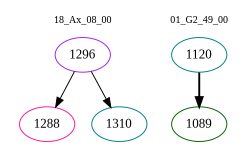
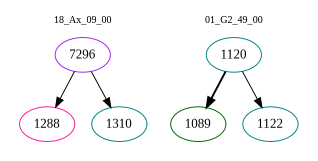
(83, 21) -> (83, 21)
(83, 55) -> (83, 55)
none -> (270, 124)
